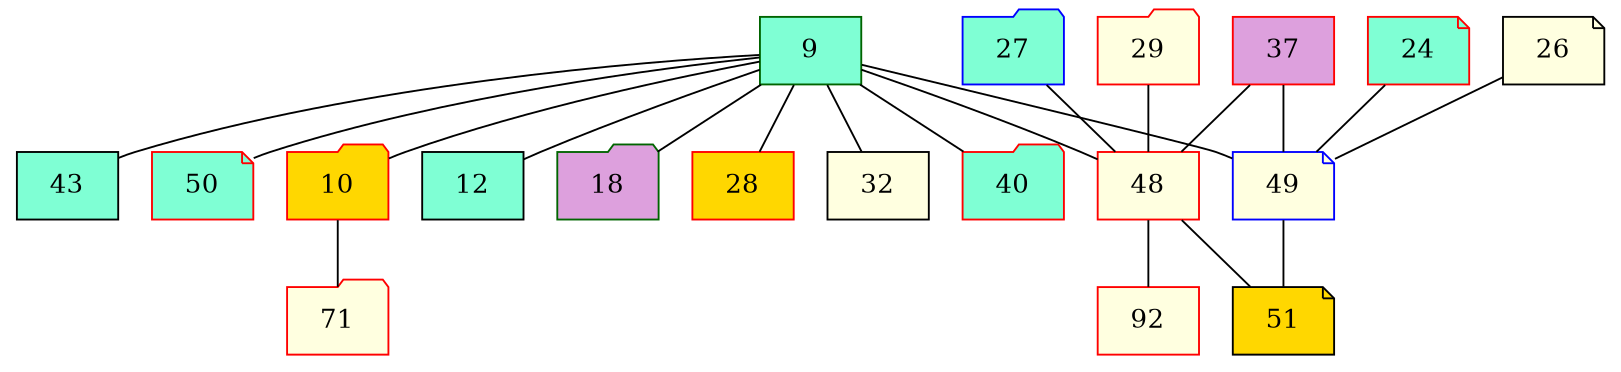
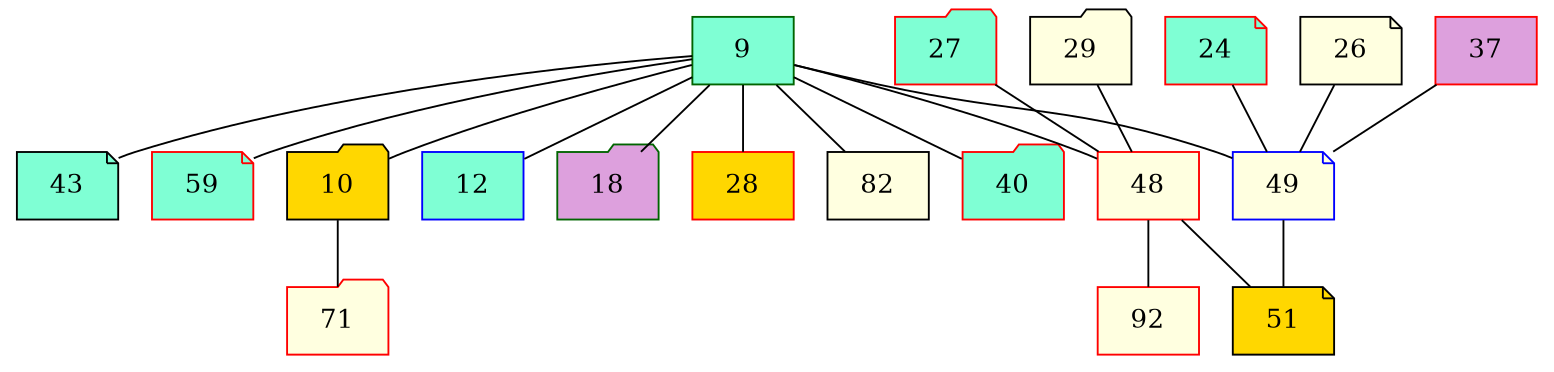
(1013, 51) -> (946, 51)
(1148, 51) -> (1081, 51)
(1216, 118) -> none
(68, 186) -> (68, 186)
(203, 186) -> (203, 186)
(338, 186) -> (338, 186)
(473, 186) -> (473, 186)
(878, 186) -> (878, 186)
